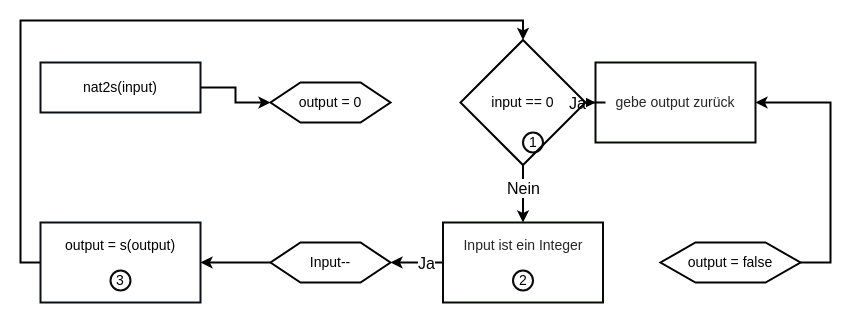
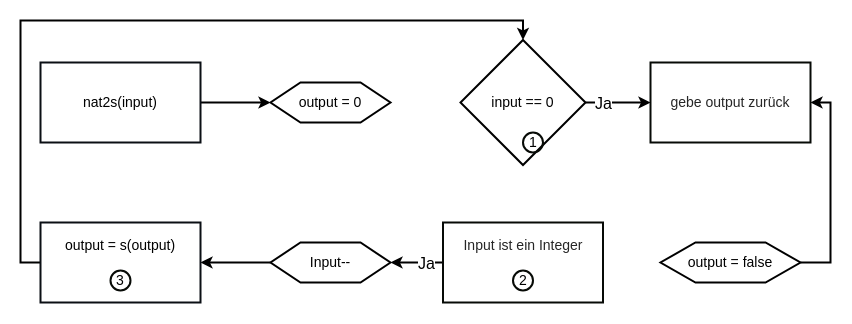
(121, 88) -> (121, 103)
(676, 103) -> (731, 103)
(523, 189) -> none
